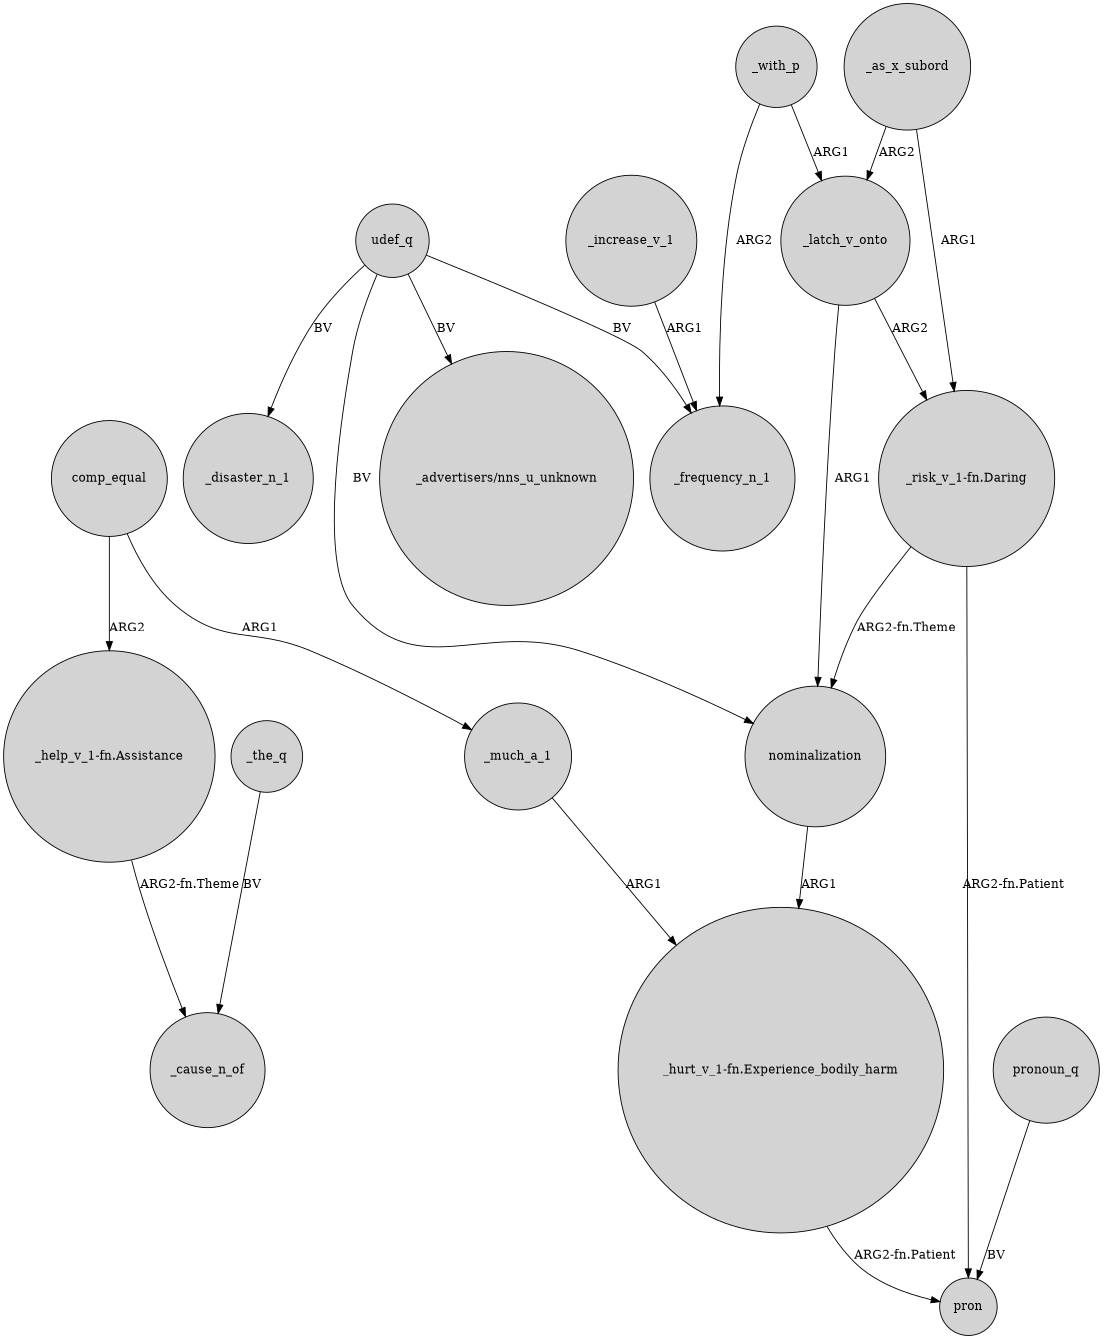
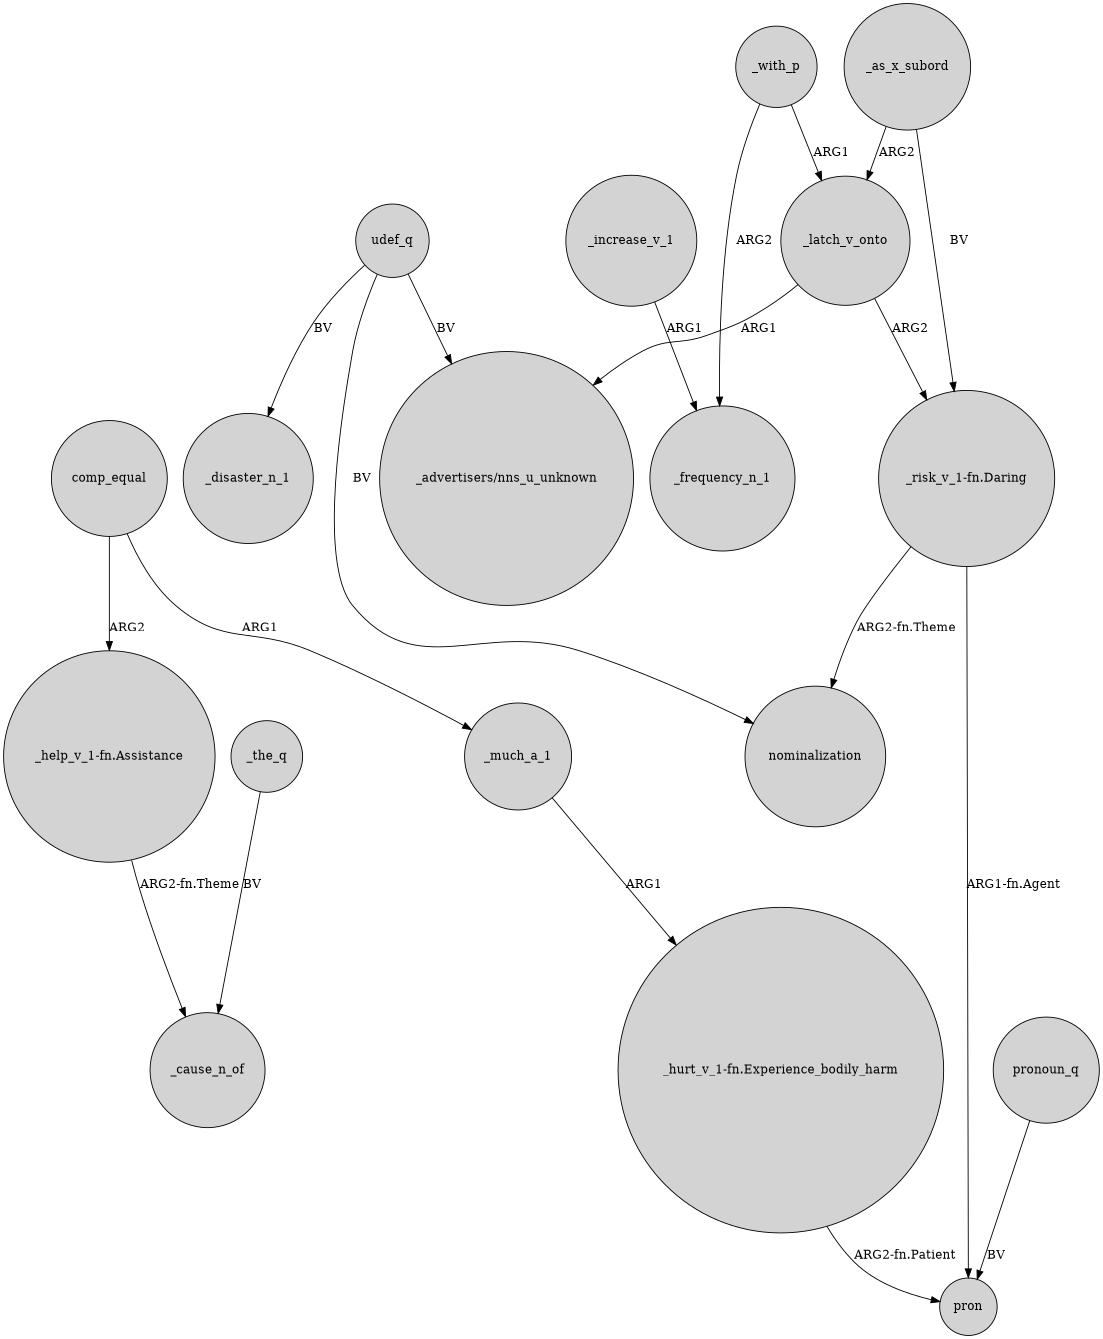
(959, 241) -> (959, 241)
(568, 315) -> none
(826, 491) -> (701, 337)
(804, 863) -> none
(1014, 885) -> (1014, 885)
